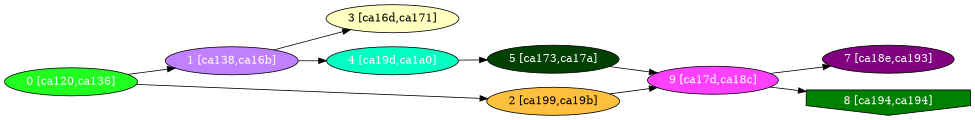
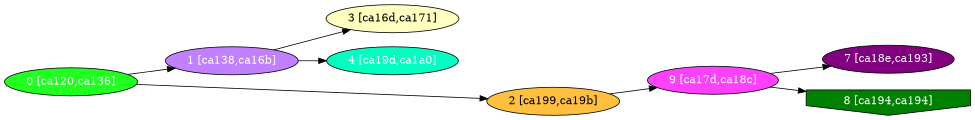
(553, 59) -> none
